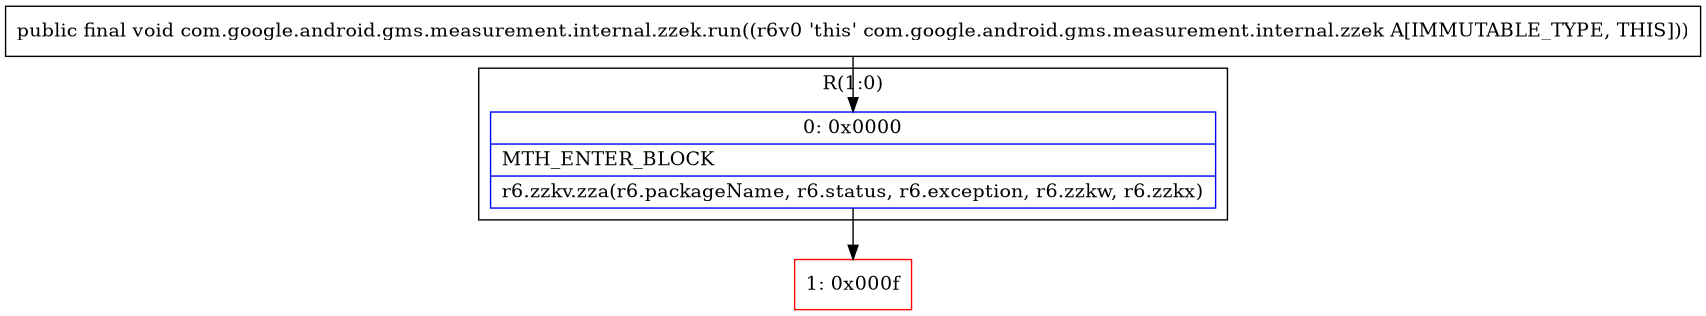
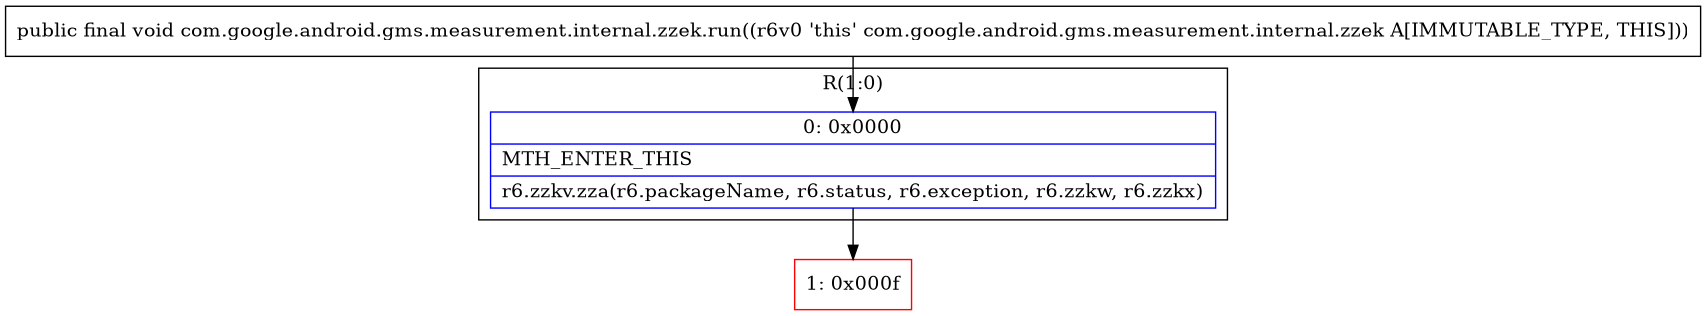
(609, 159) -> (598, 159)
